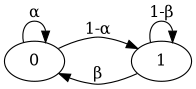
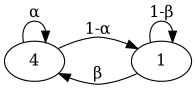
(35, 61) -> (35, 61)
